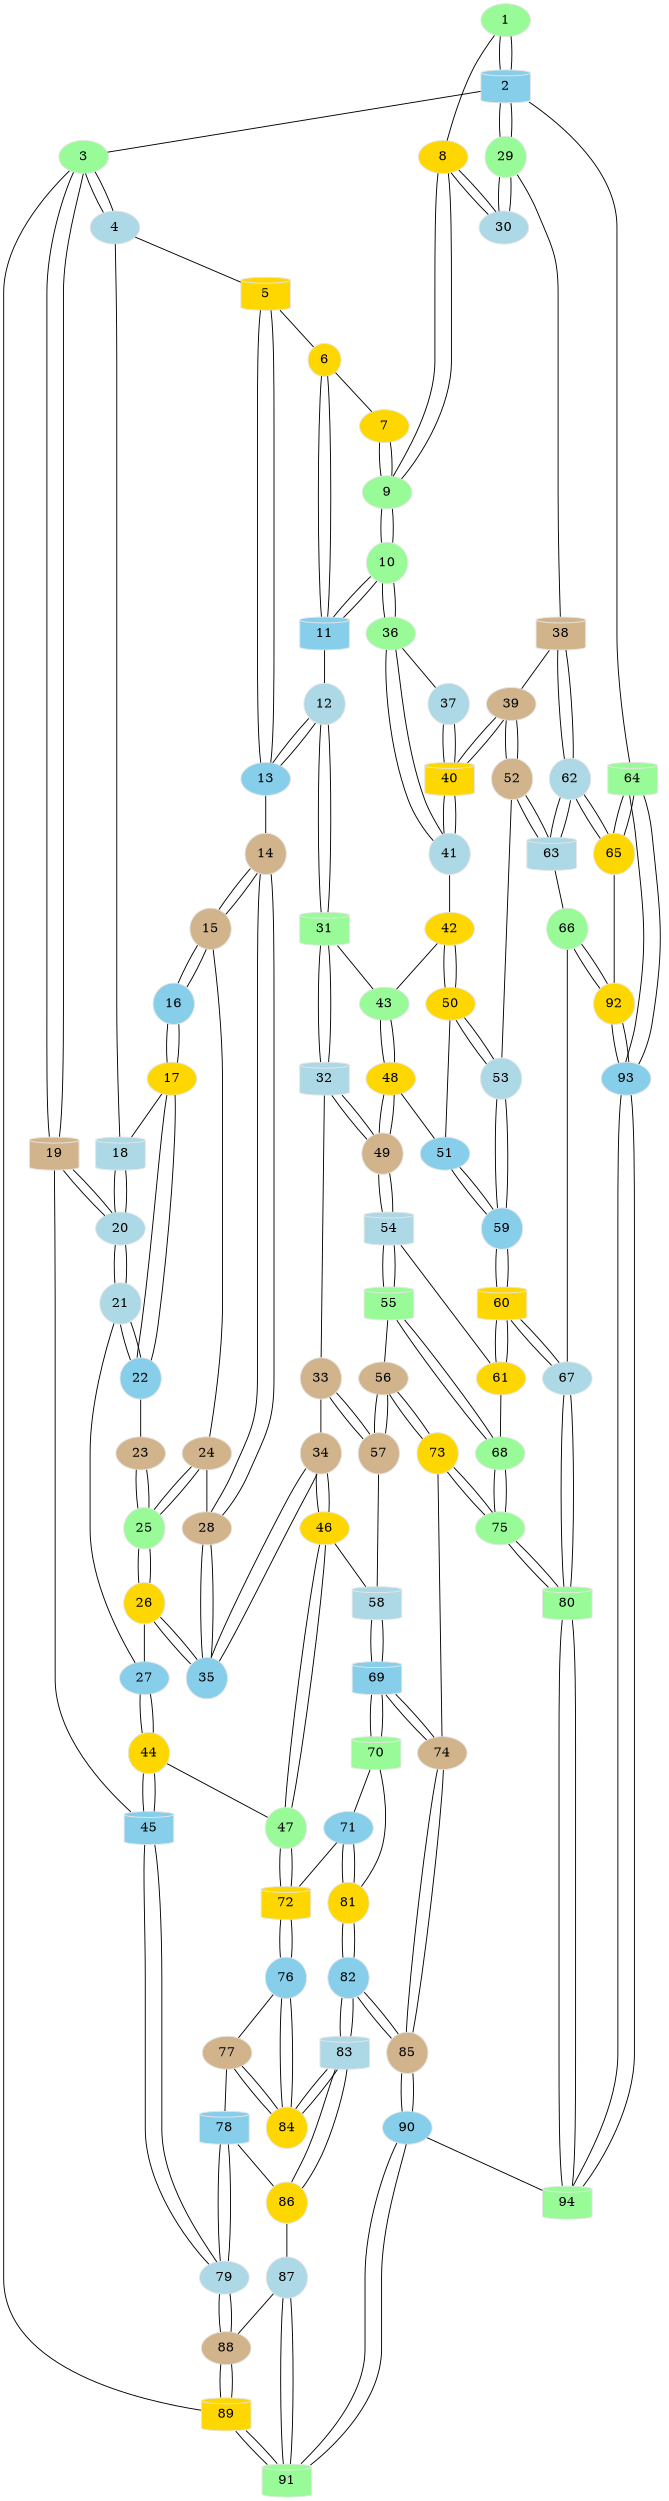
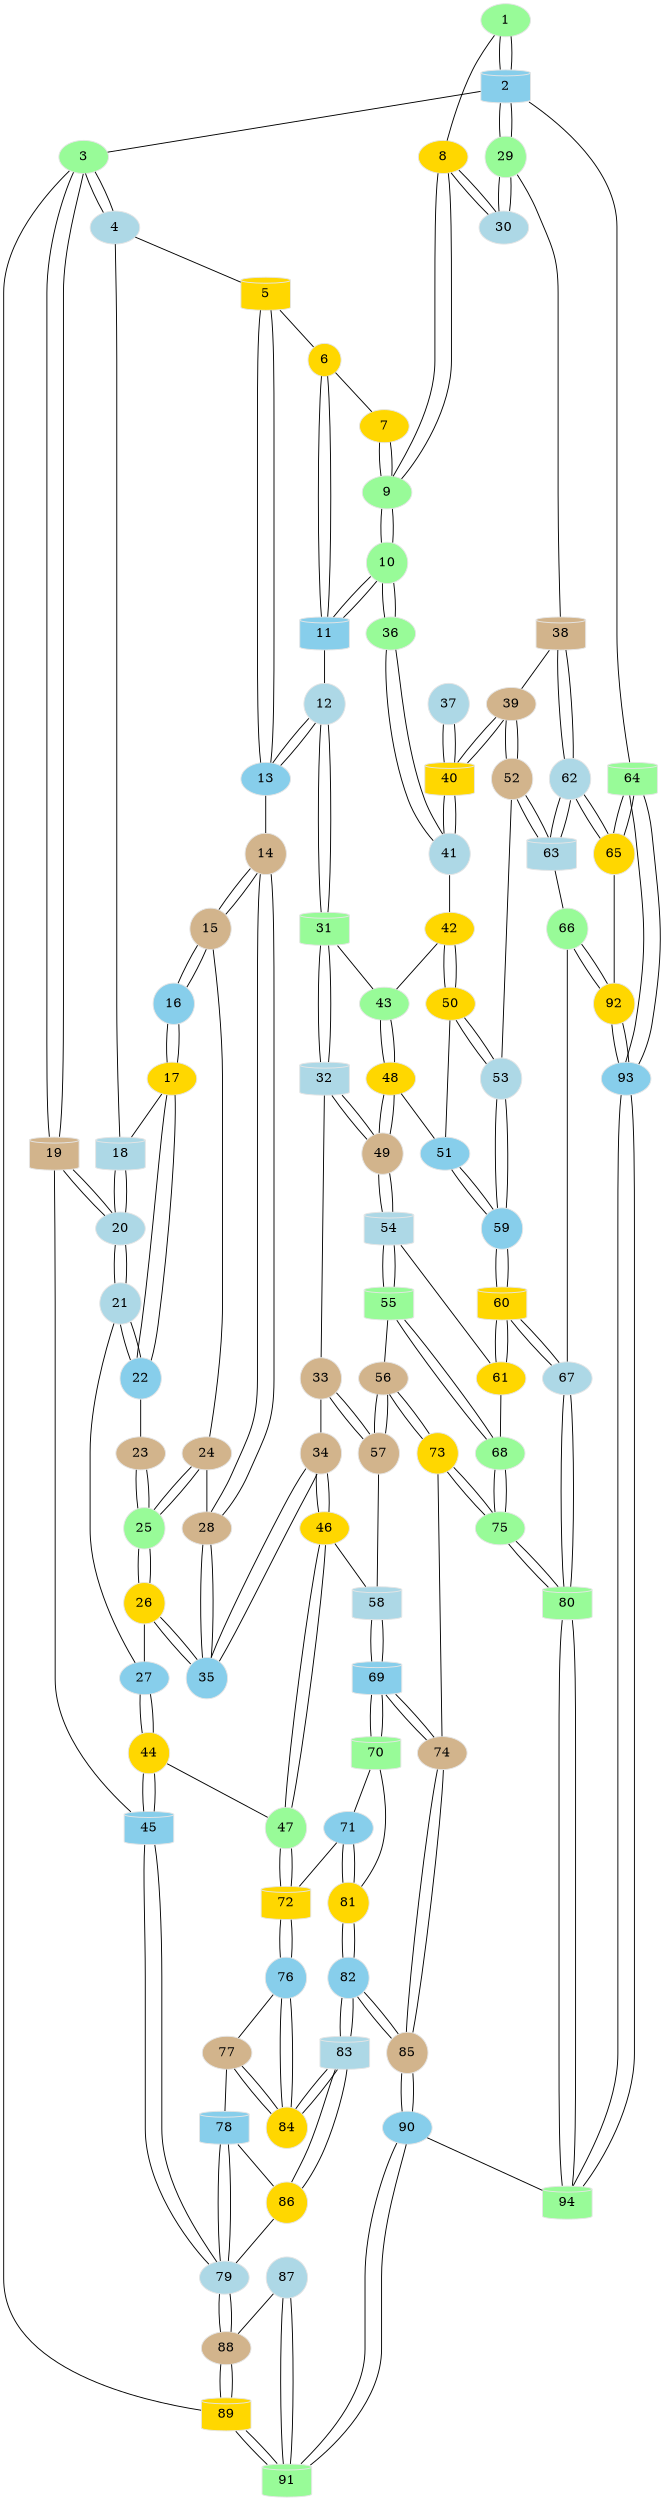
(419, 668) -> none
(287, 2240) -> (255, 2241)
